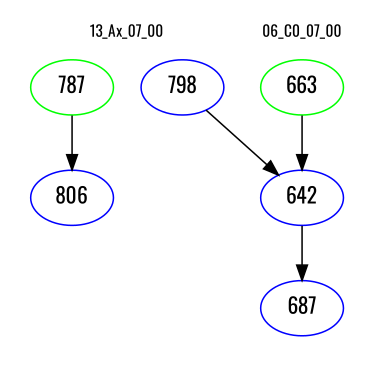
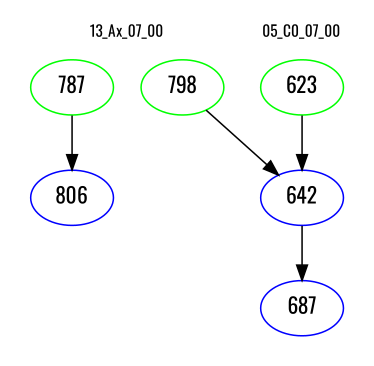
(302, 33) -> (302, 33)
(182, 87) -> (182, 87)
(302, 87) -> (302, 87)
